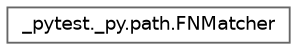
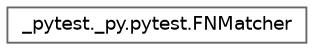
(149, 25) -> (157, 25)
